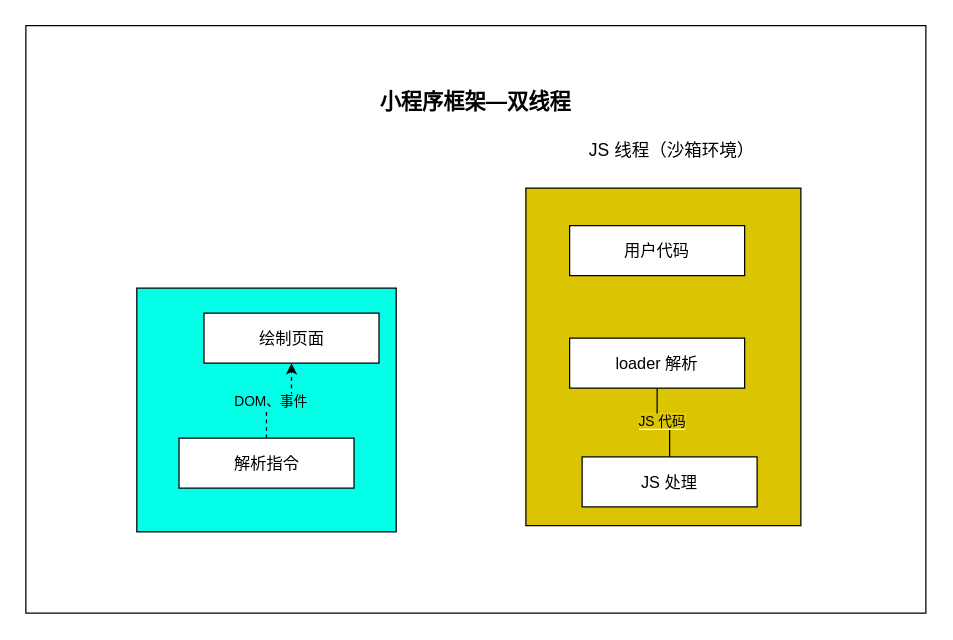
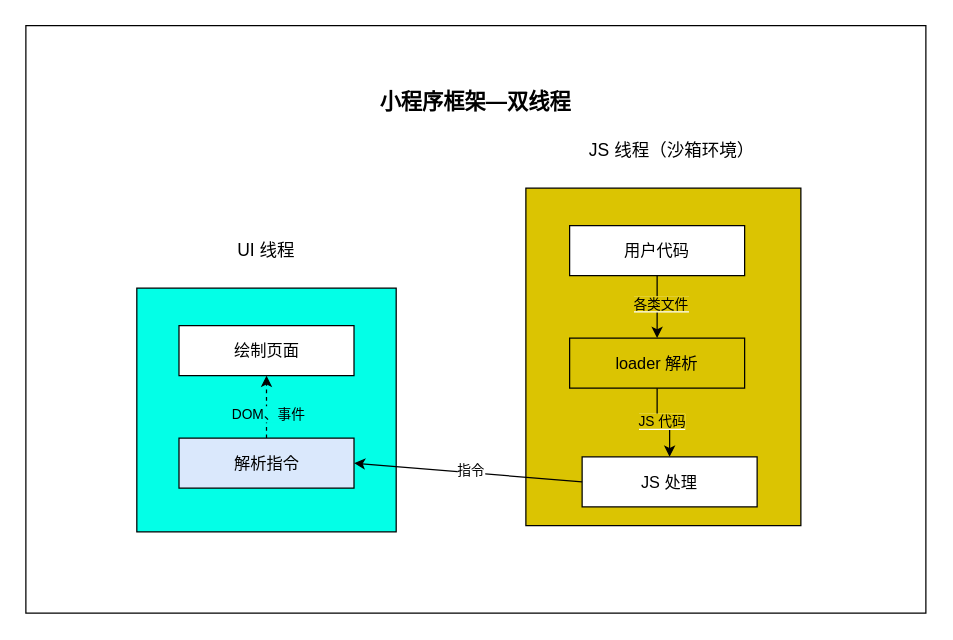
none -> (266, 251)
none -> (657, 303)
(291, 338) -> (266, 351)
(657, 363) -> (657, 363)
(669, 450) -> (669, 447)
(266, 463) -> (266, 463)
none -> (471, 473)
